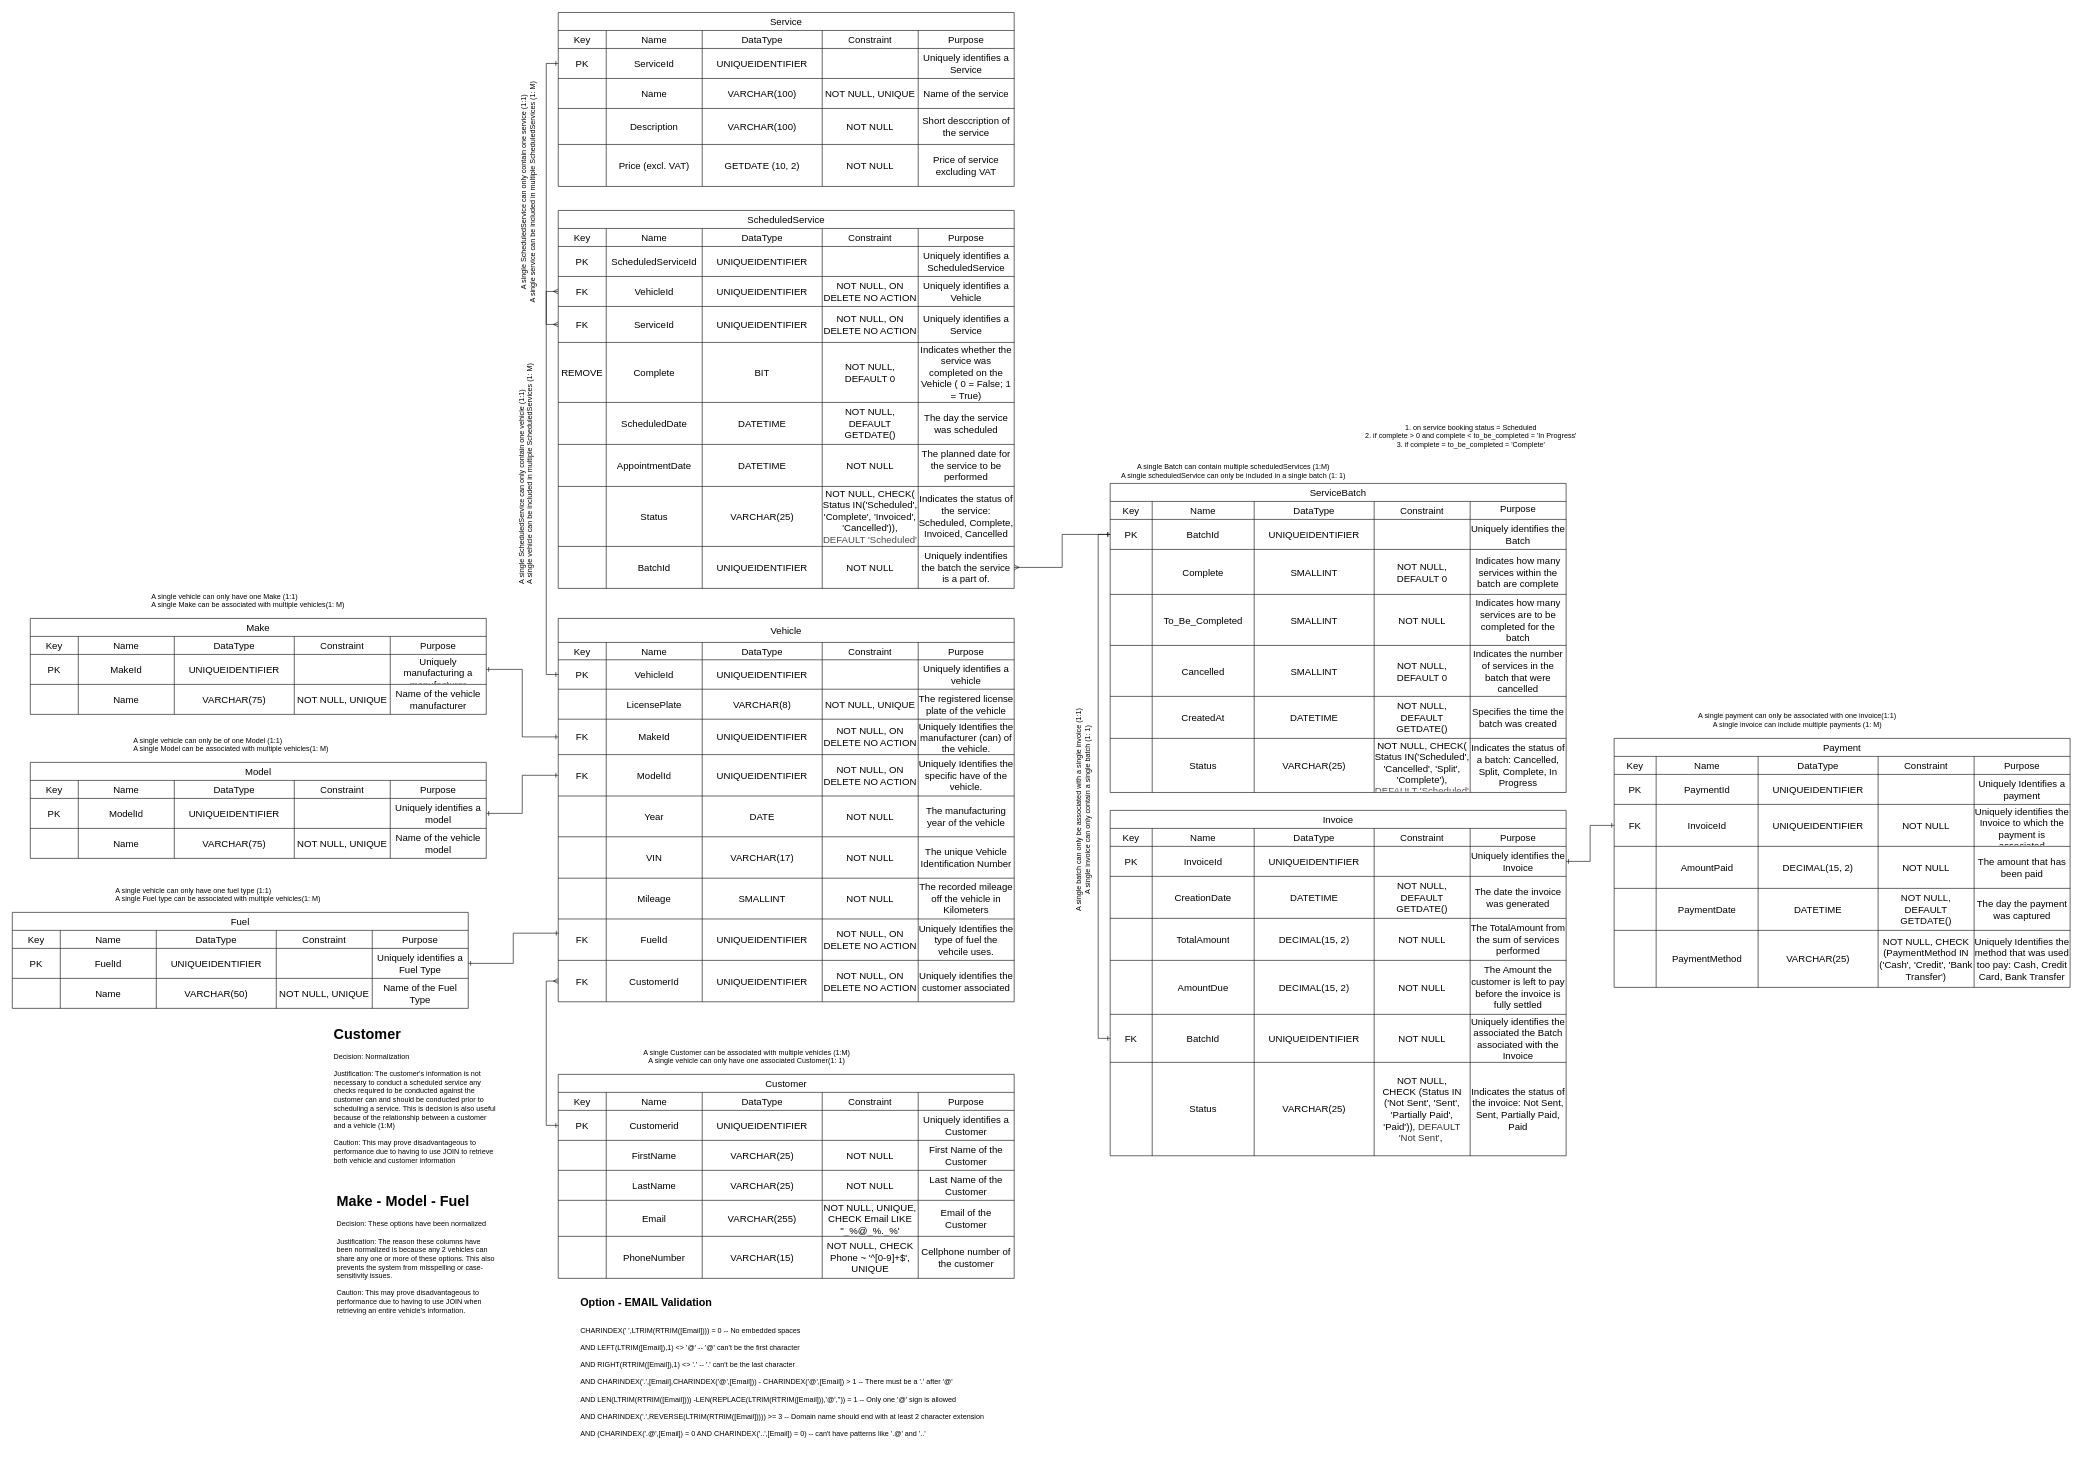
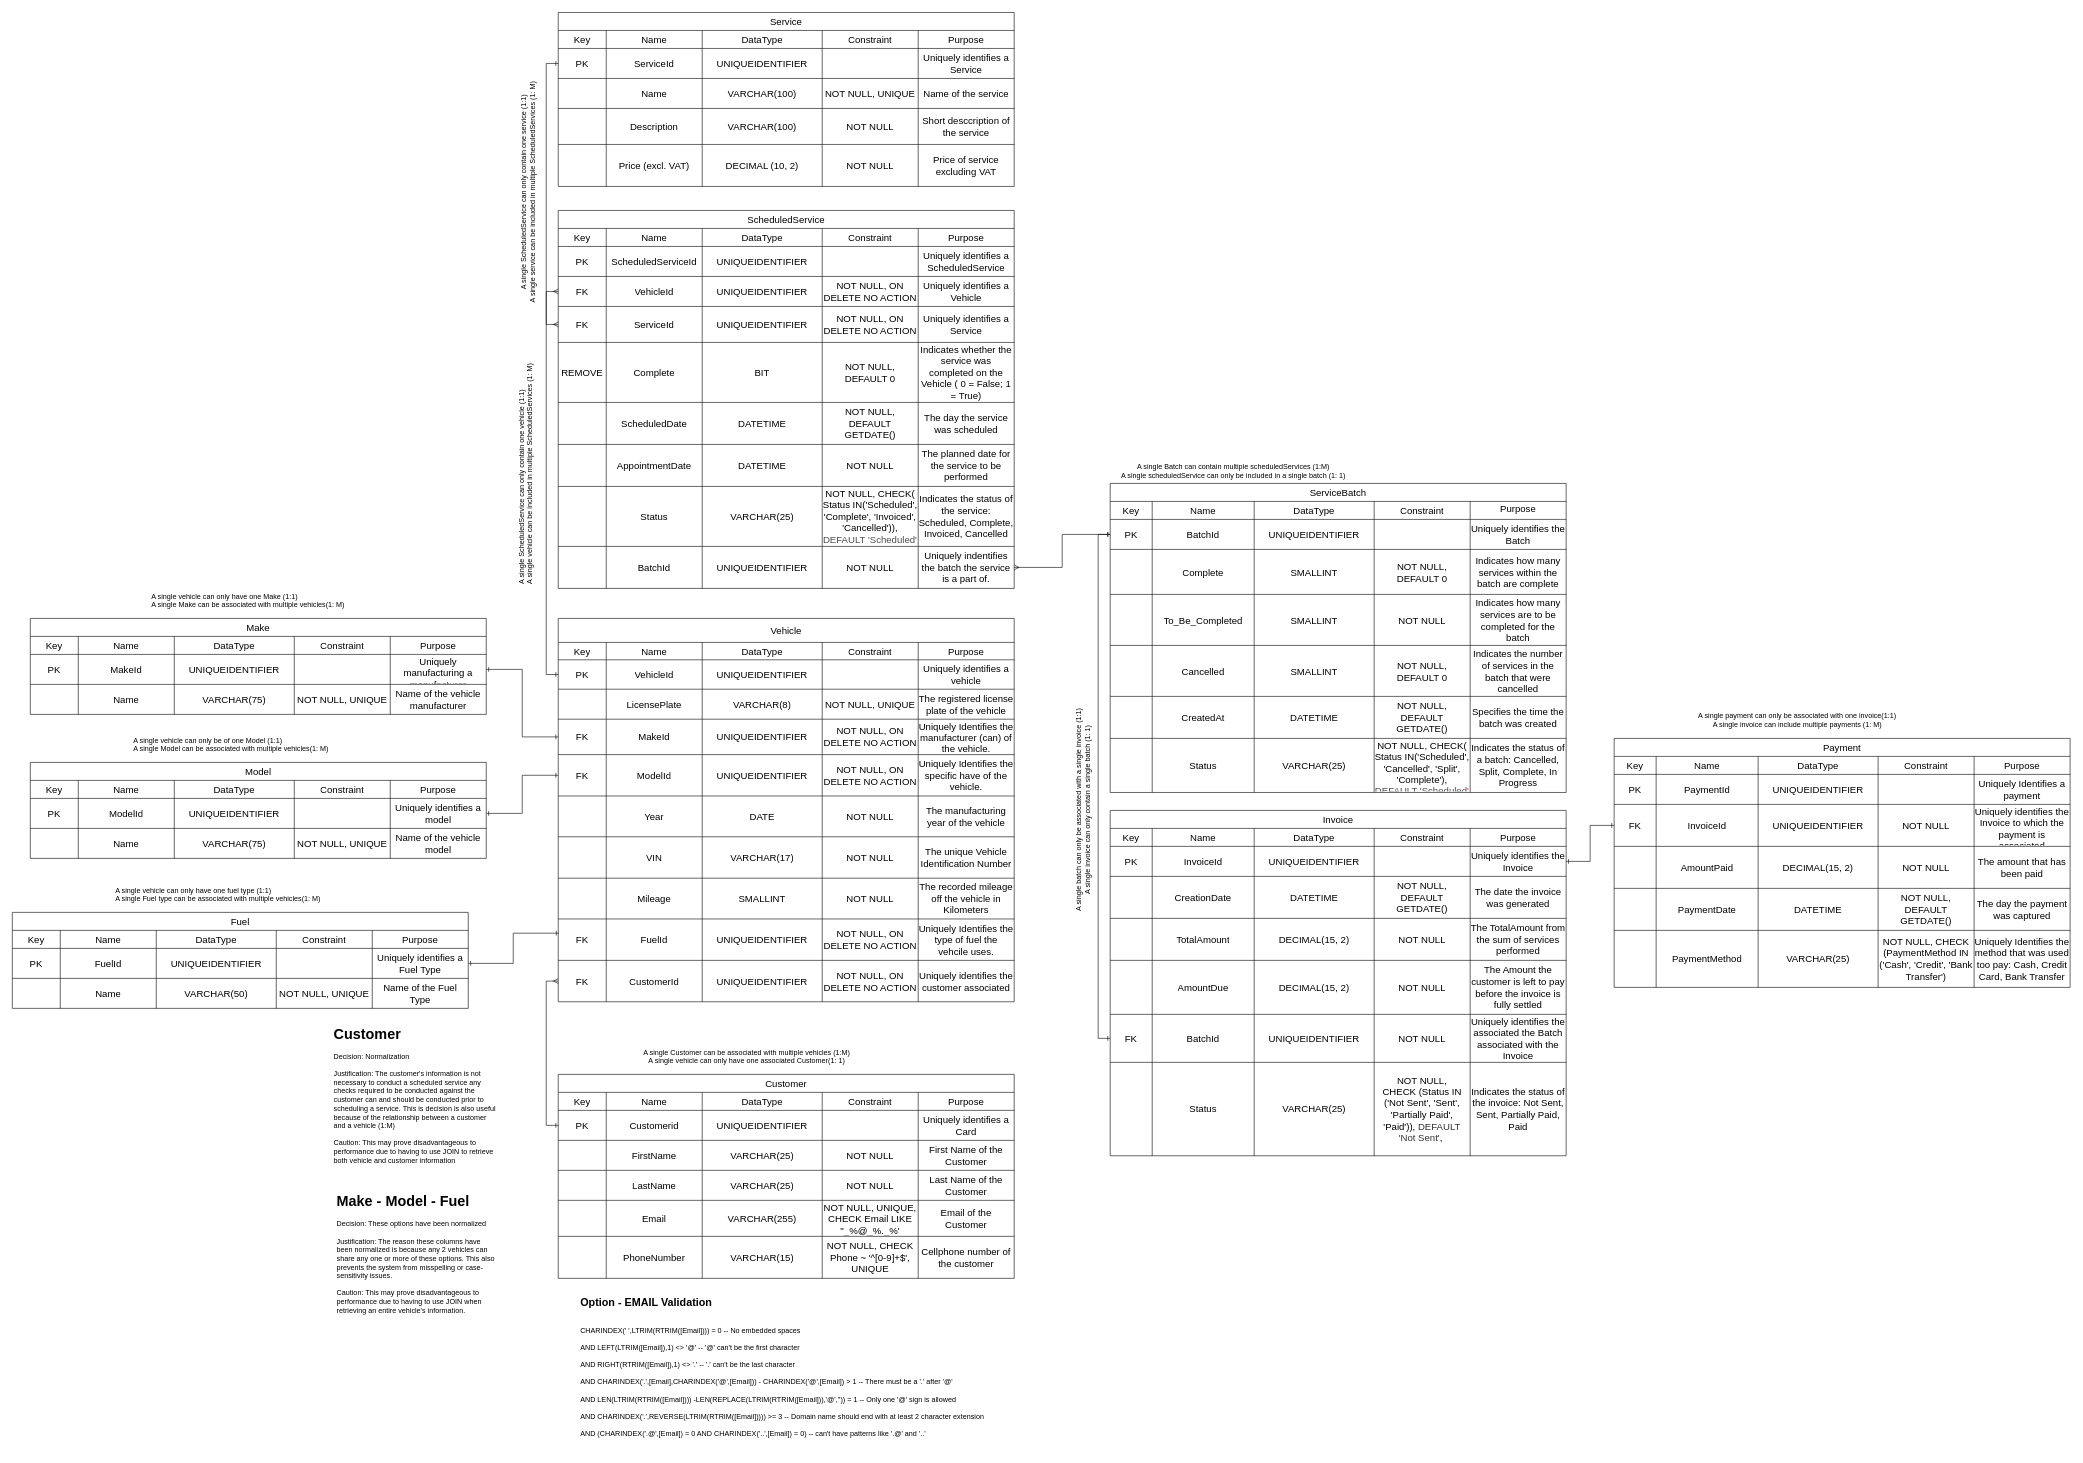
(762, 165) -> (762, 165)
(1471, 436) -> none
(966, 1125) -> (966, 1125)
